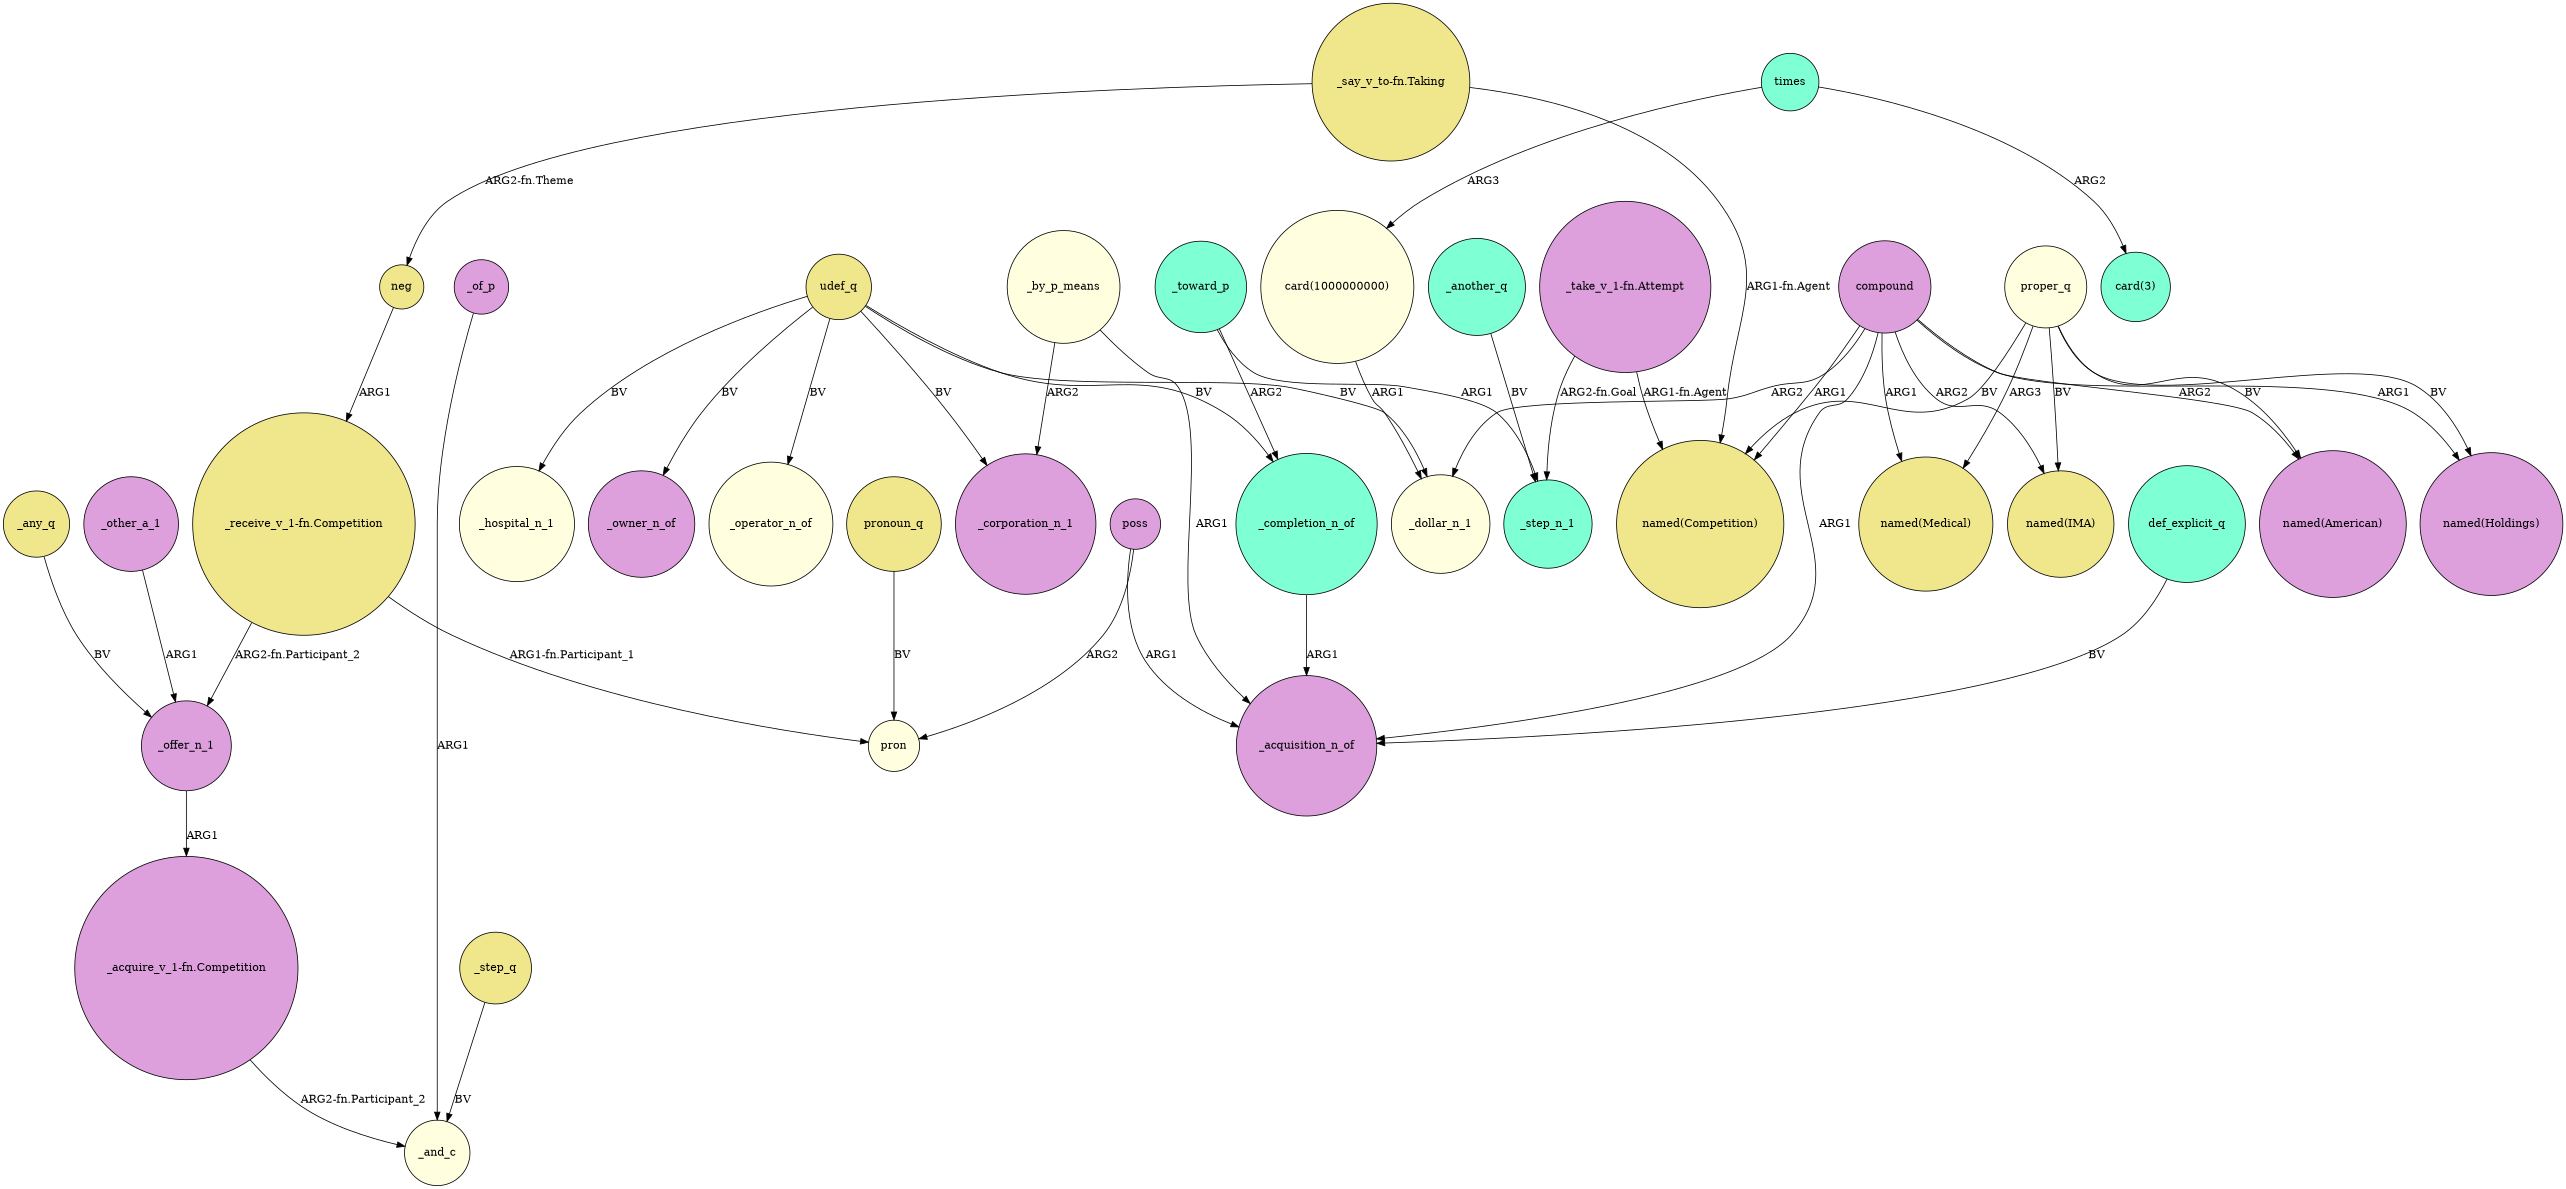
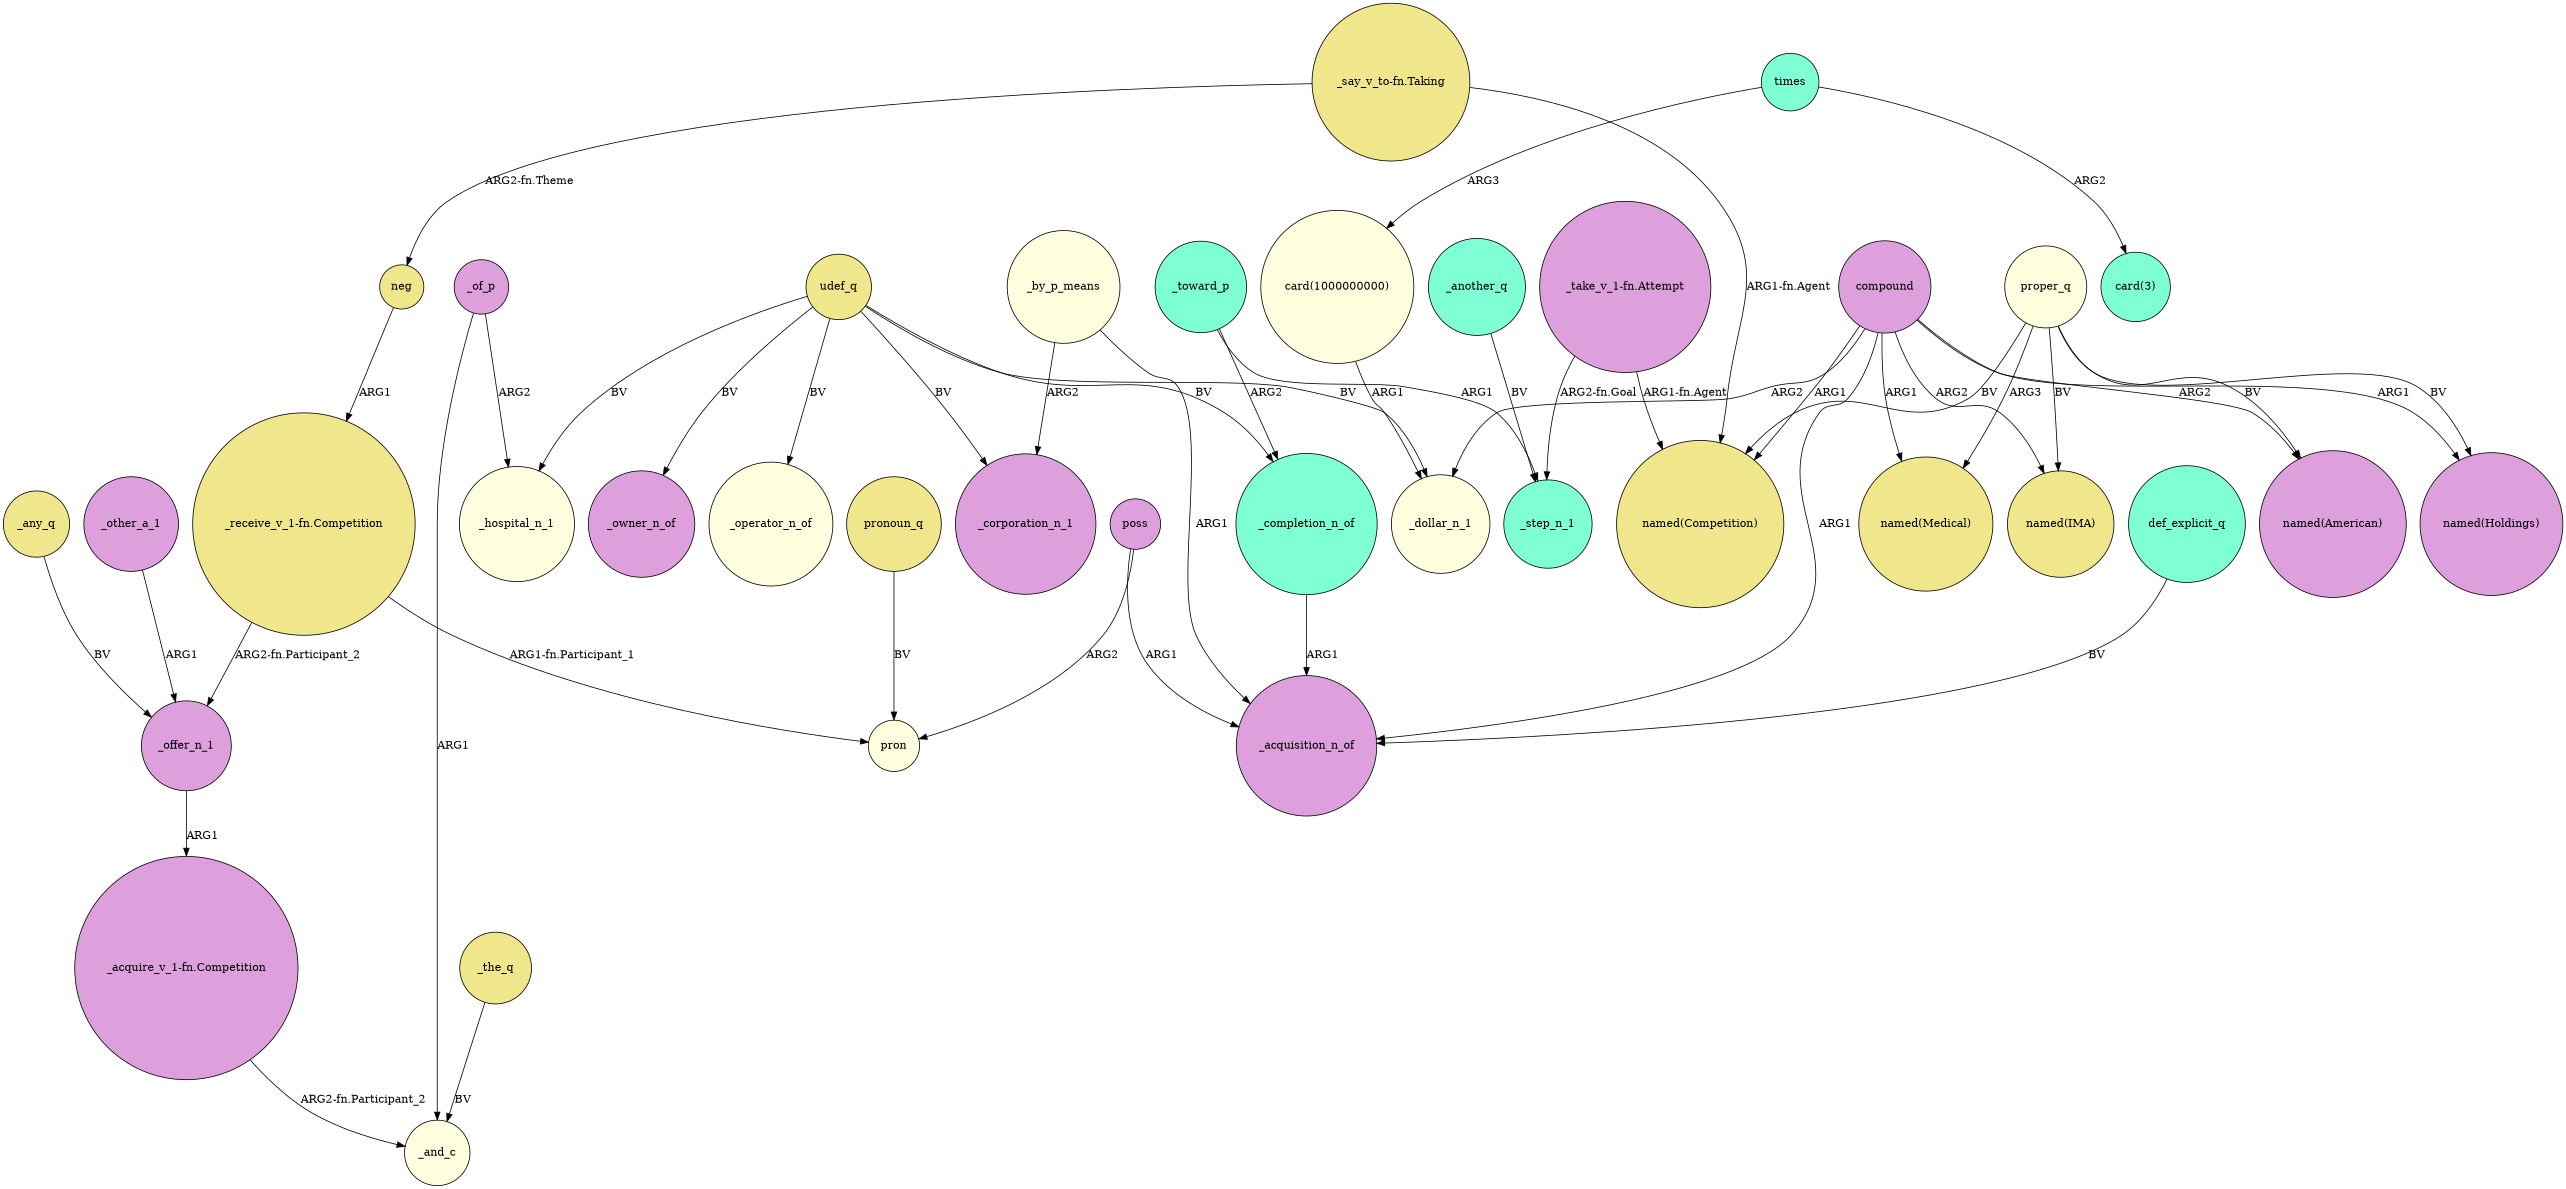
none -> (496, 387)
(496, 968) -> (496, 968)
